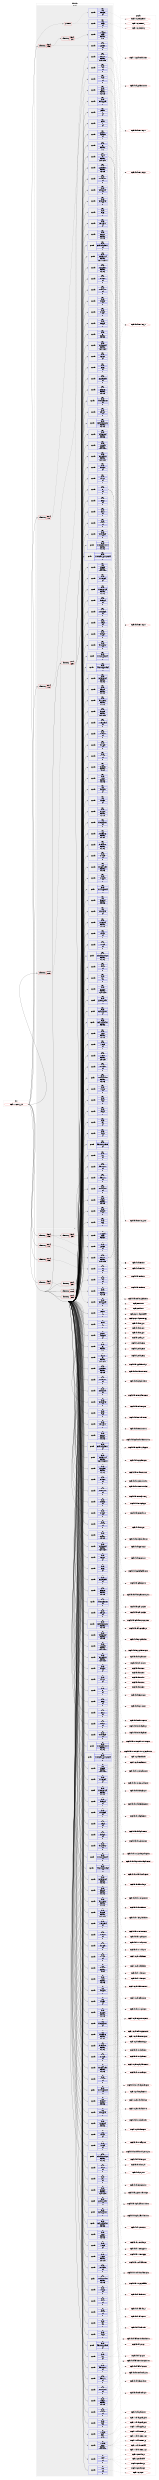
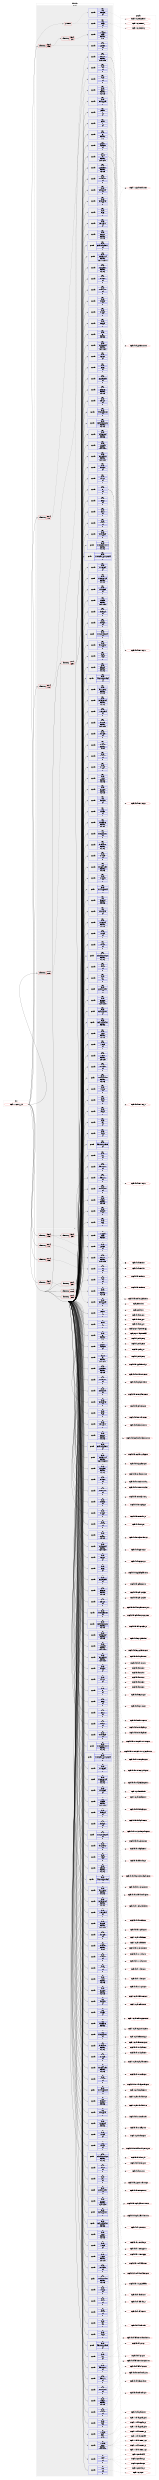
(138, 1221) -> none
